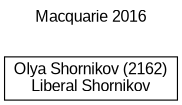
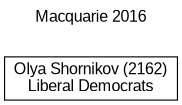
(91, 78) -> (91, 78)
